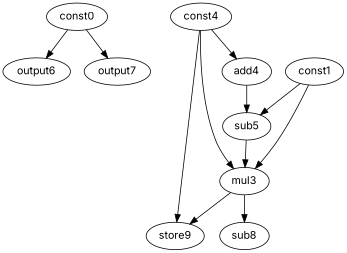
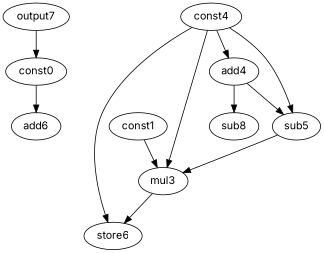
(95, 41) -> (36, 40)
(37, 72) -> (36, 126)
(283, 97) -> (267, 61)
(244, 205) -> (234, 95)
(175, 236) -> (113, 236)
